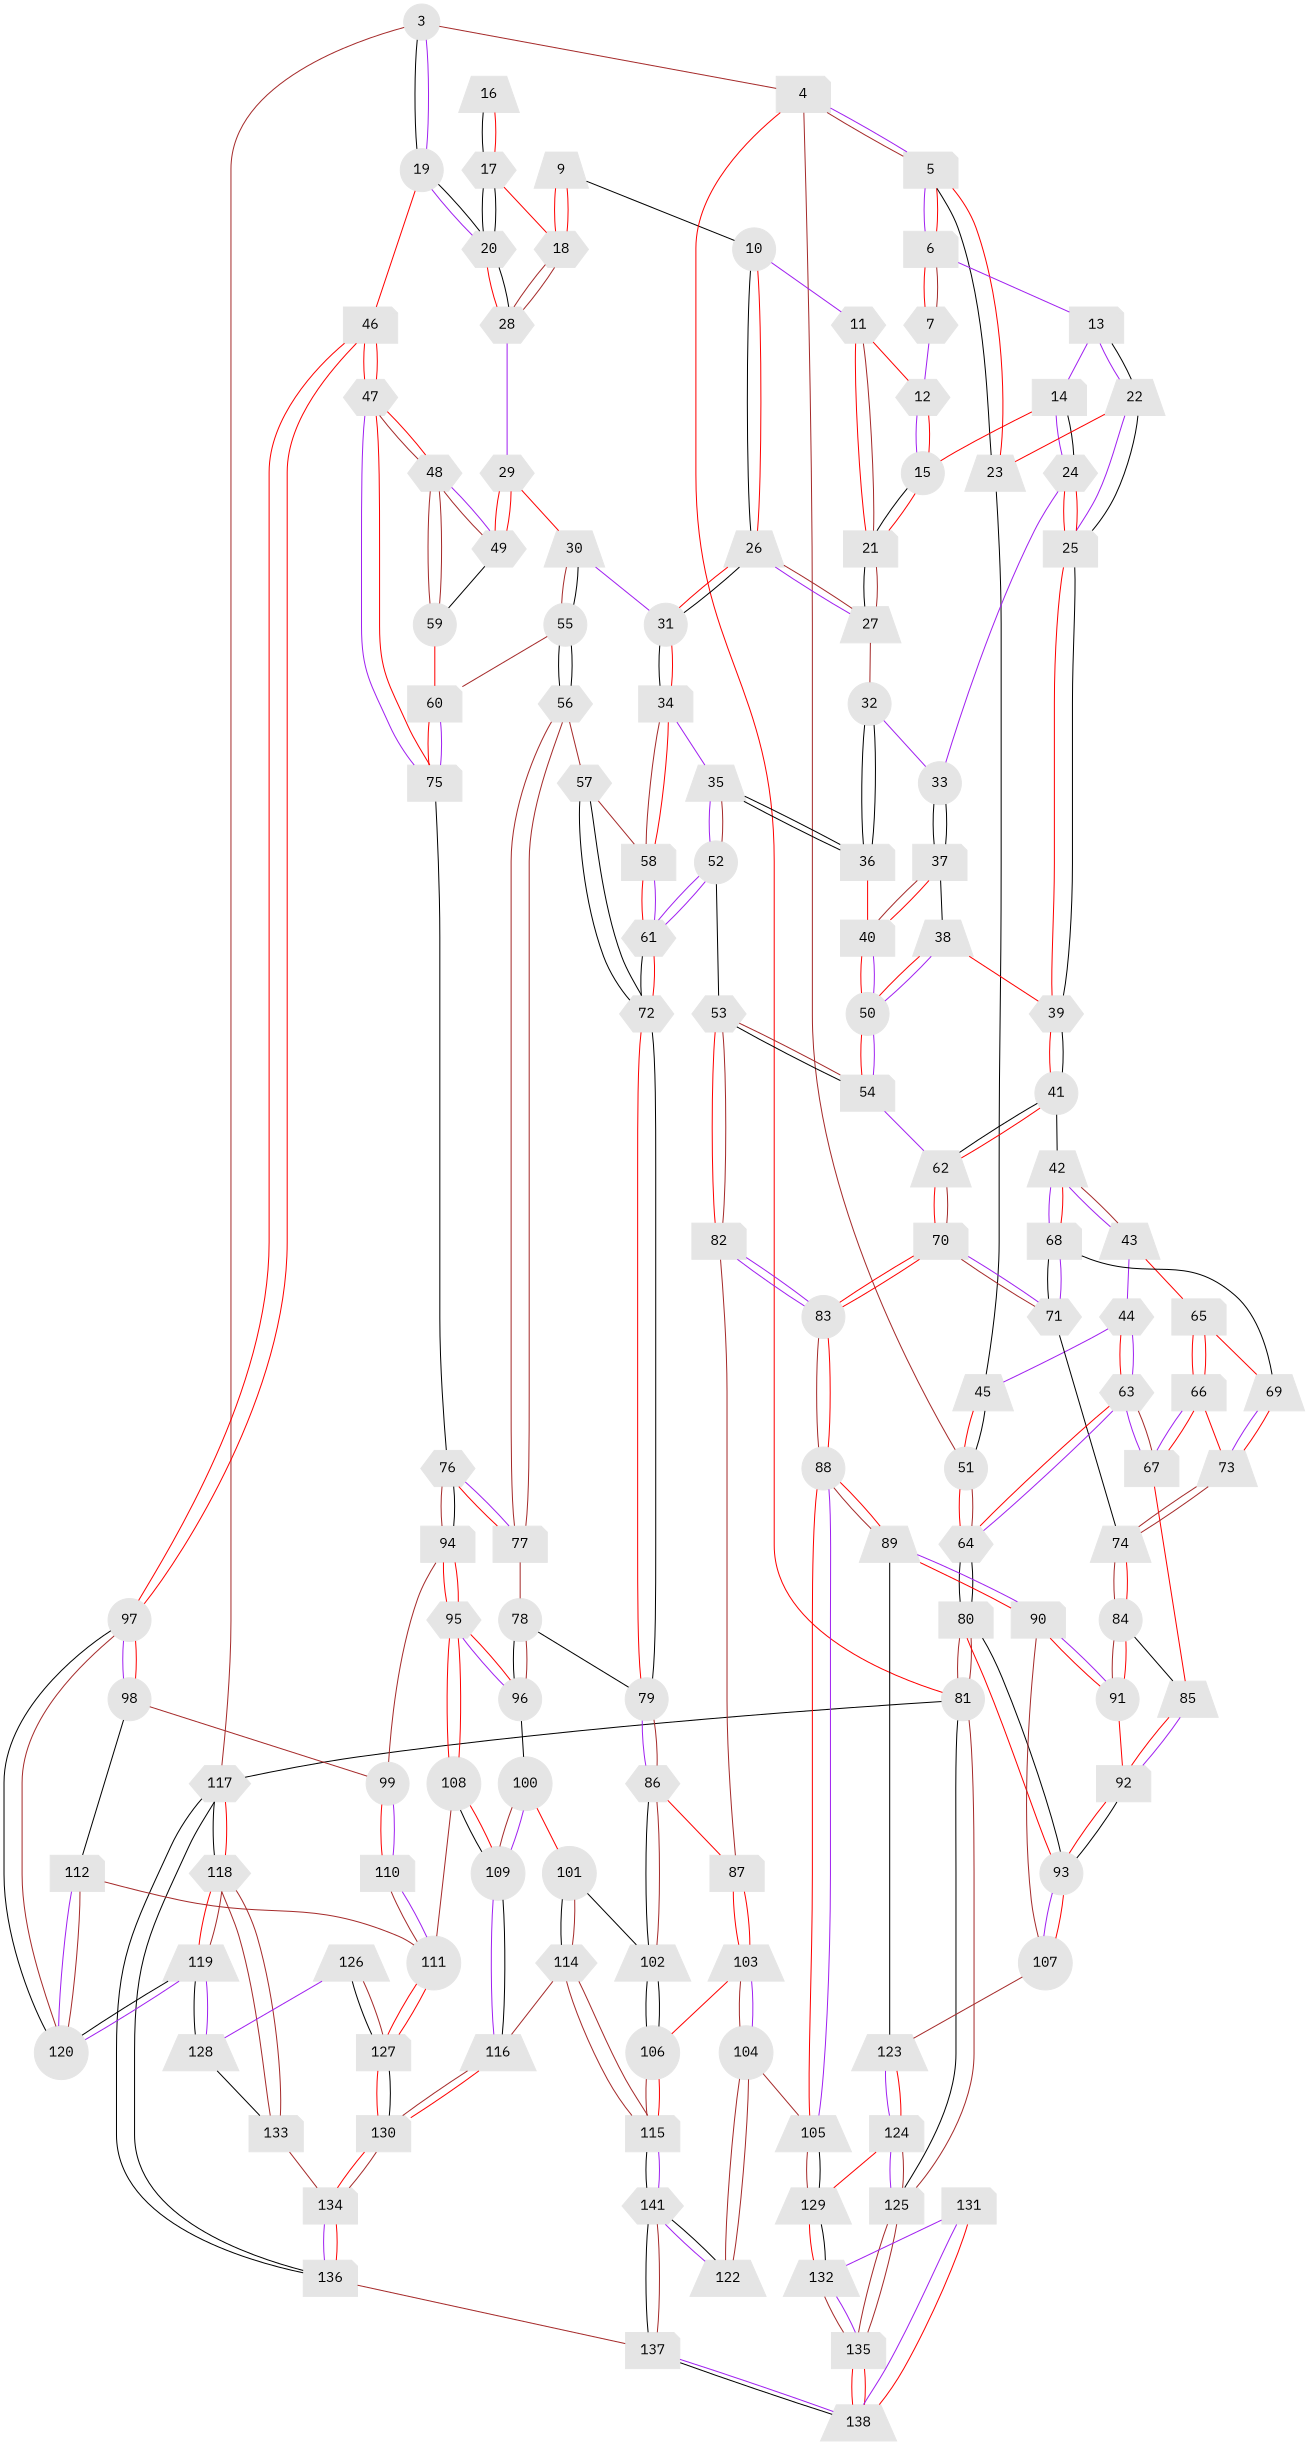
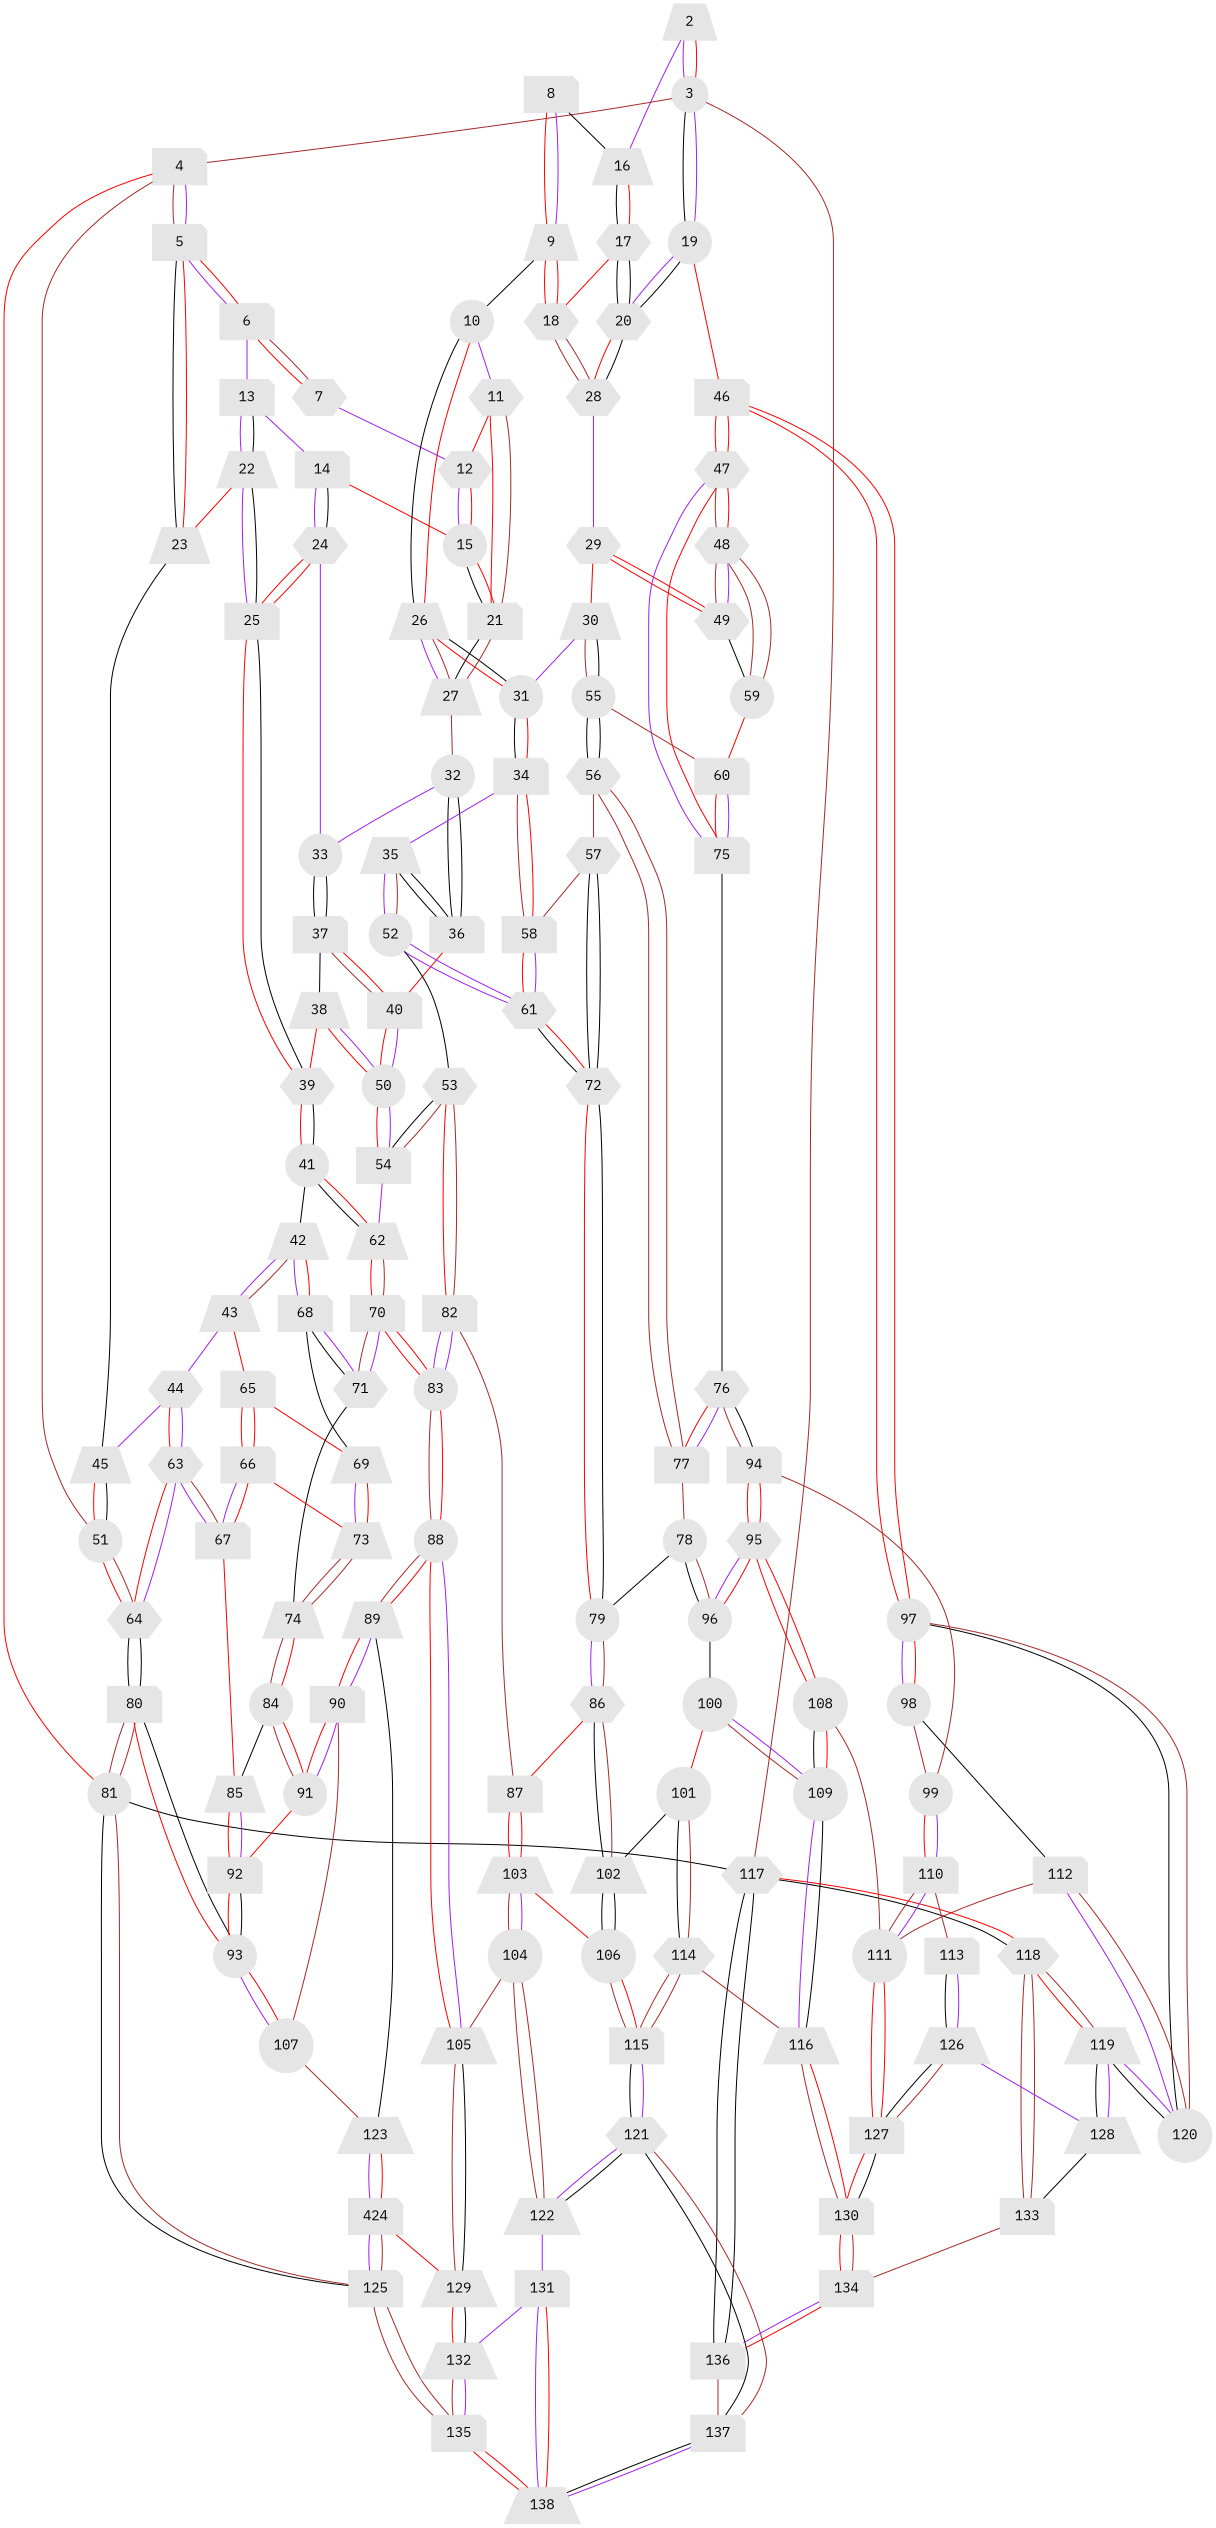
none -> (690, 22)
none -> (551, 94)
none -> (952, 1956)
(897, 2134) -> (376, 2216)
(653, 2206) -> (637, 2135)
none -> (542, 2253)
